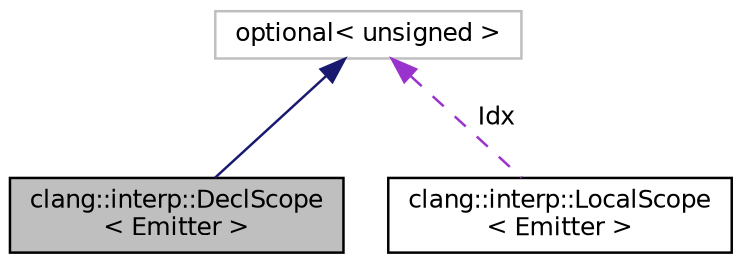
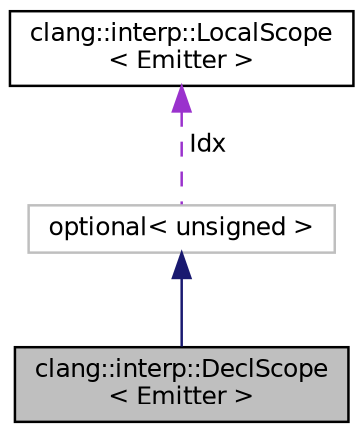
(466, 127) -> (182, 158)
